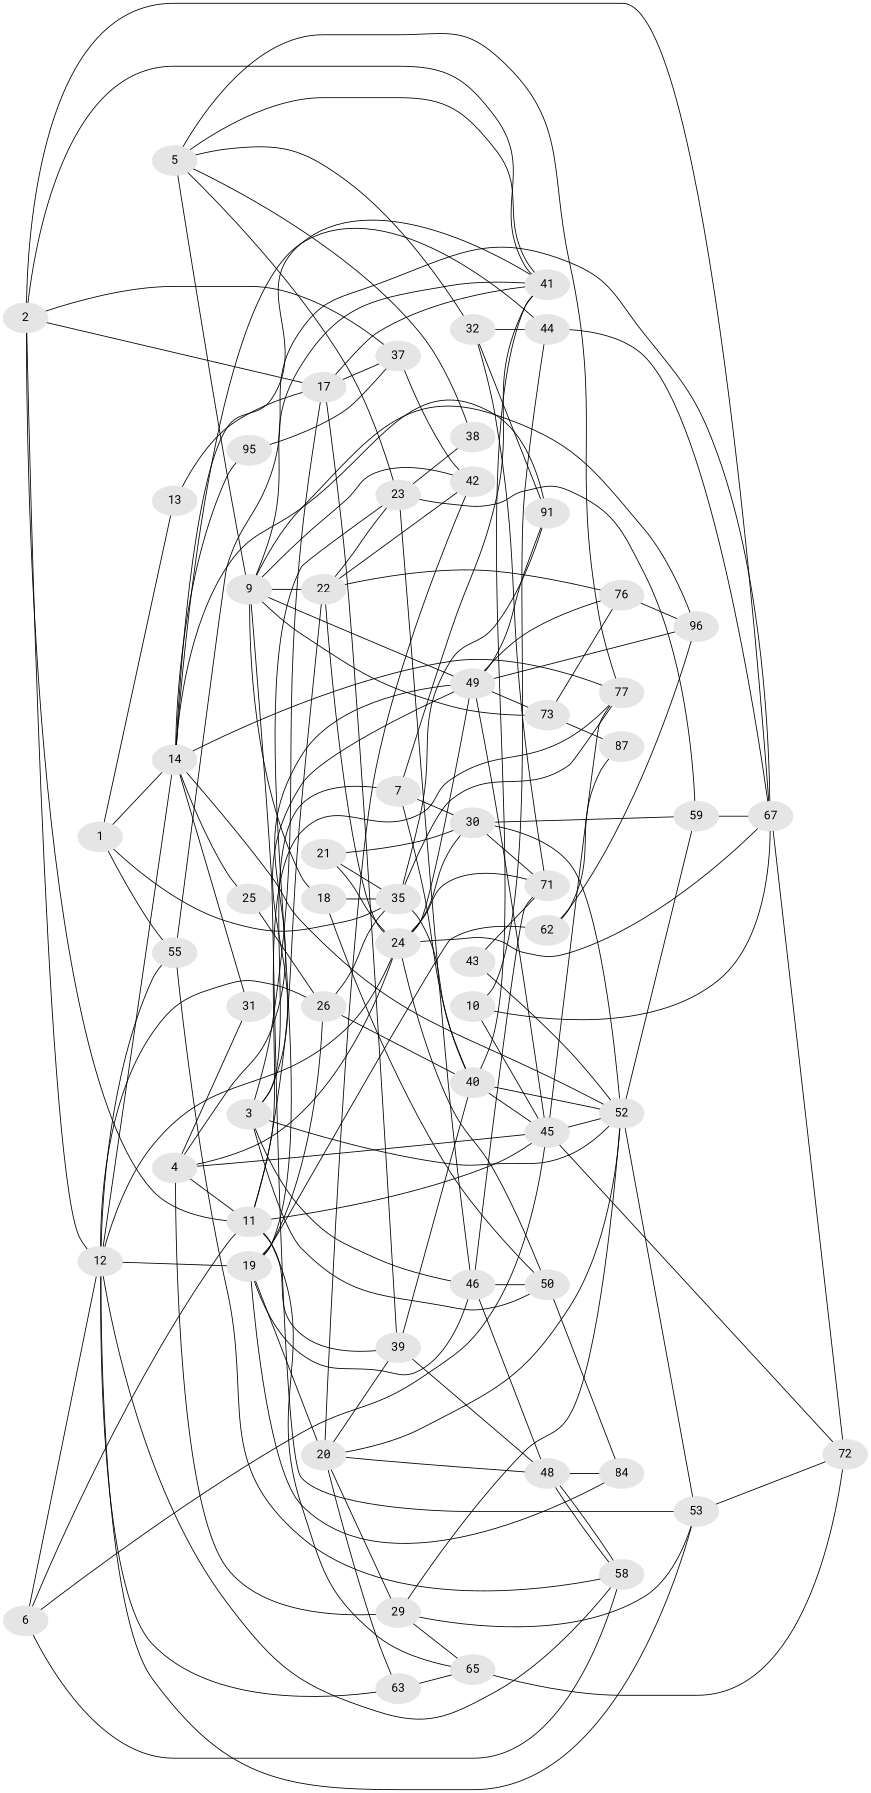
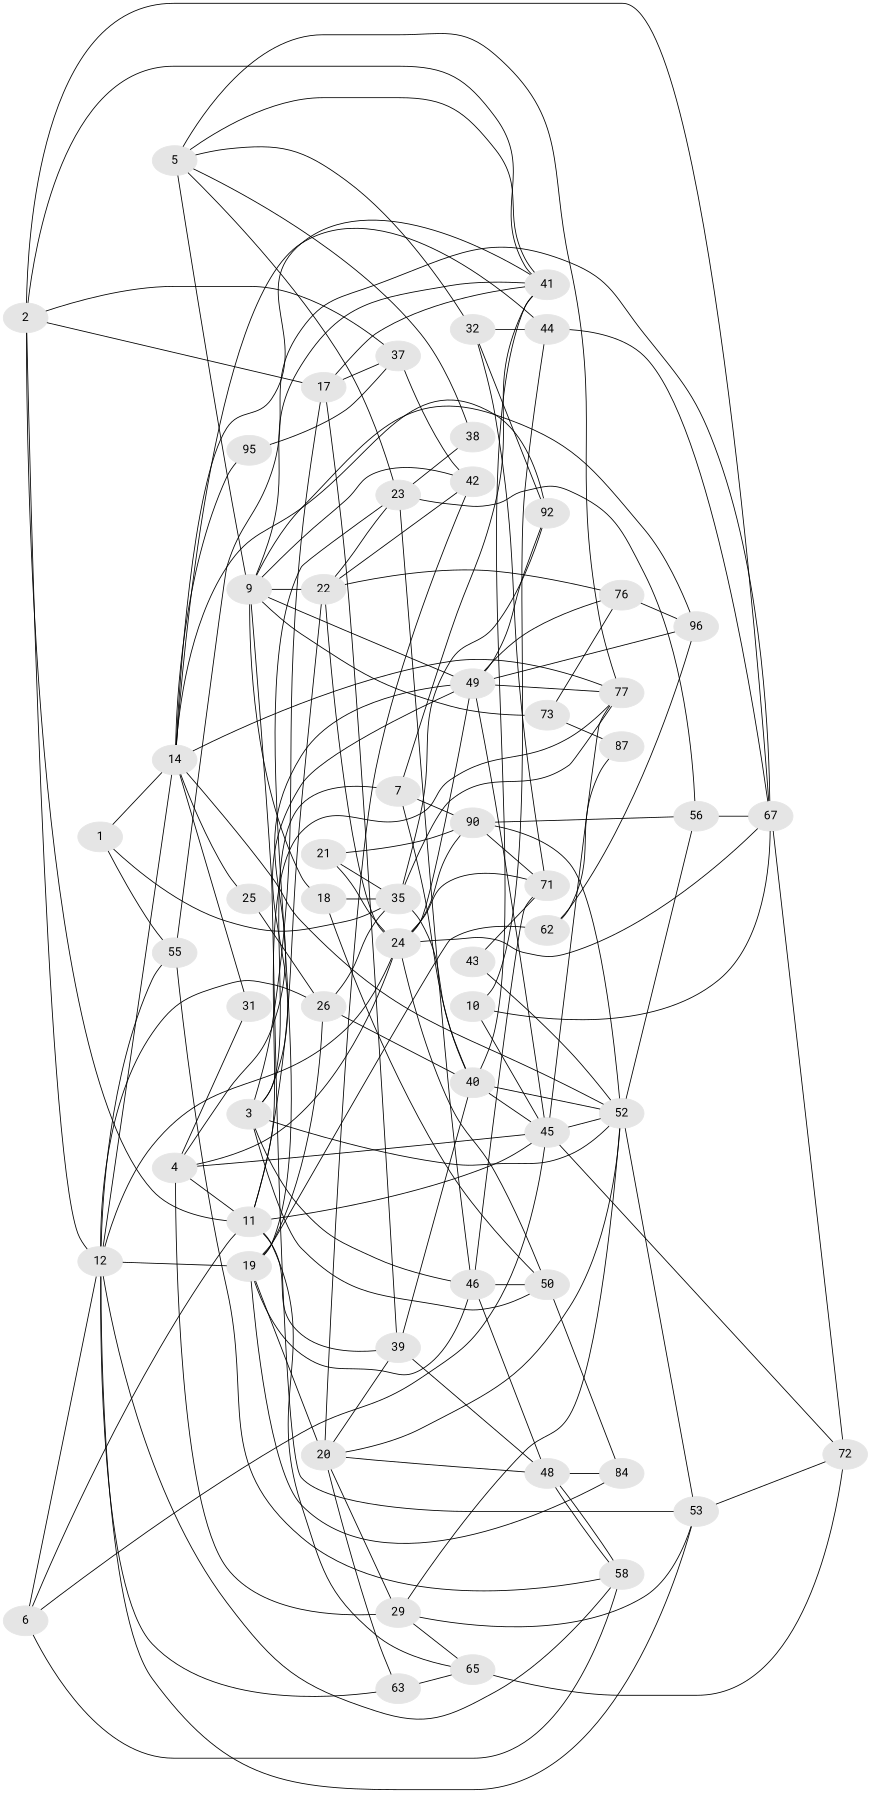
(175, 501) -> none
(547, 513) -> (547, 513)
(510, 699) -> (547, 688)
(696, 816) -> (696, 816)
(473, 823) -> (473, 823)
